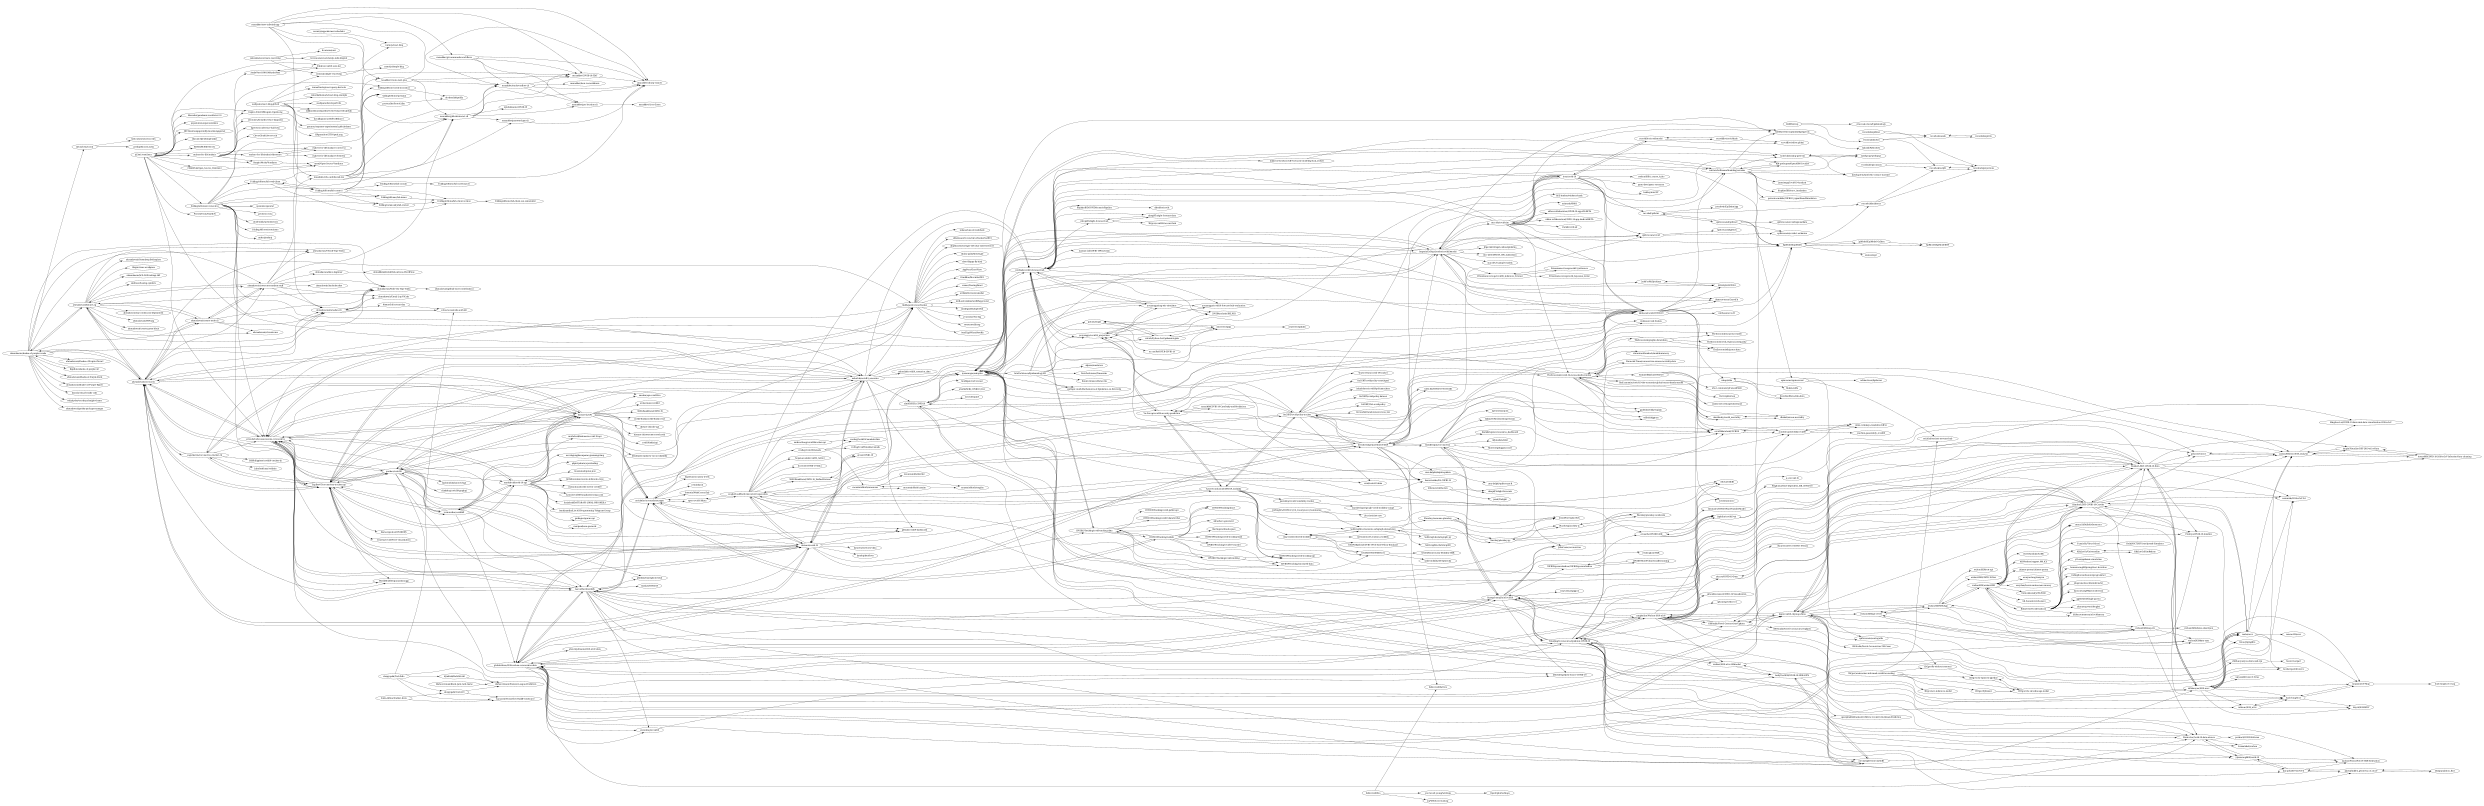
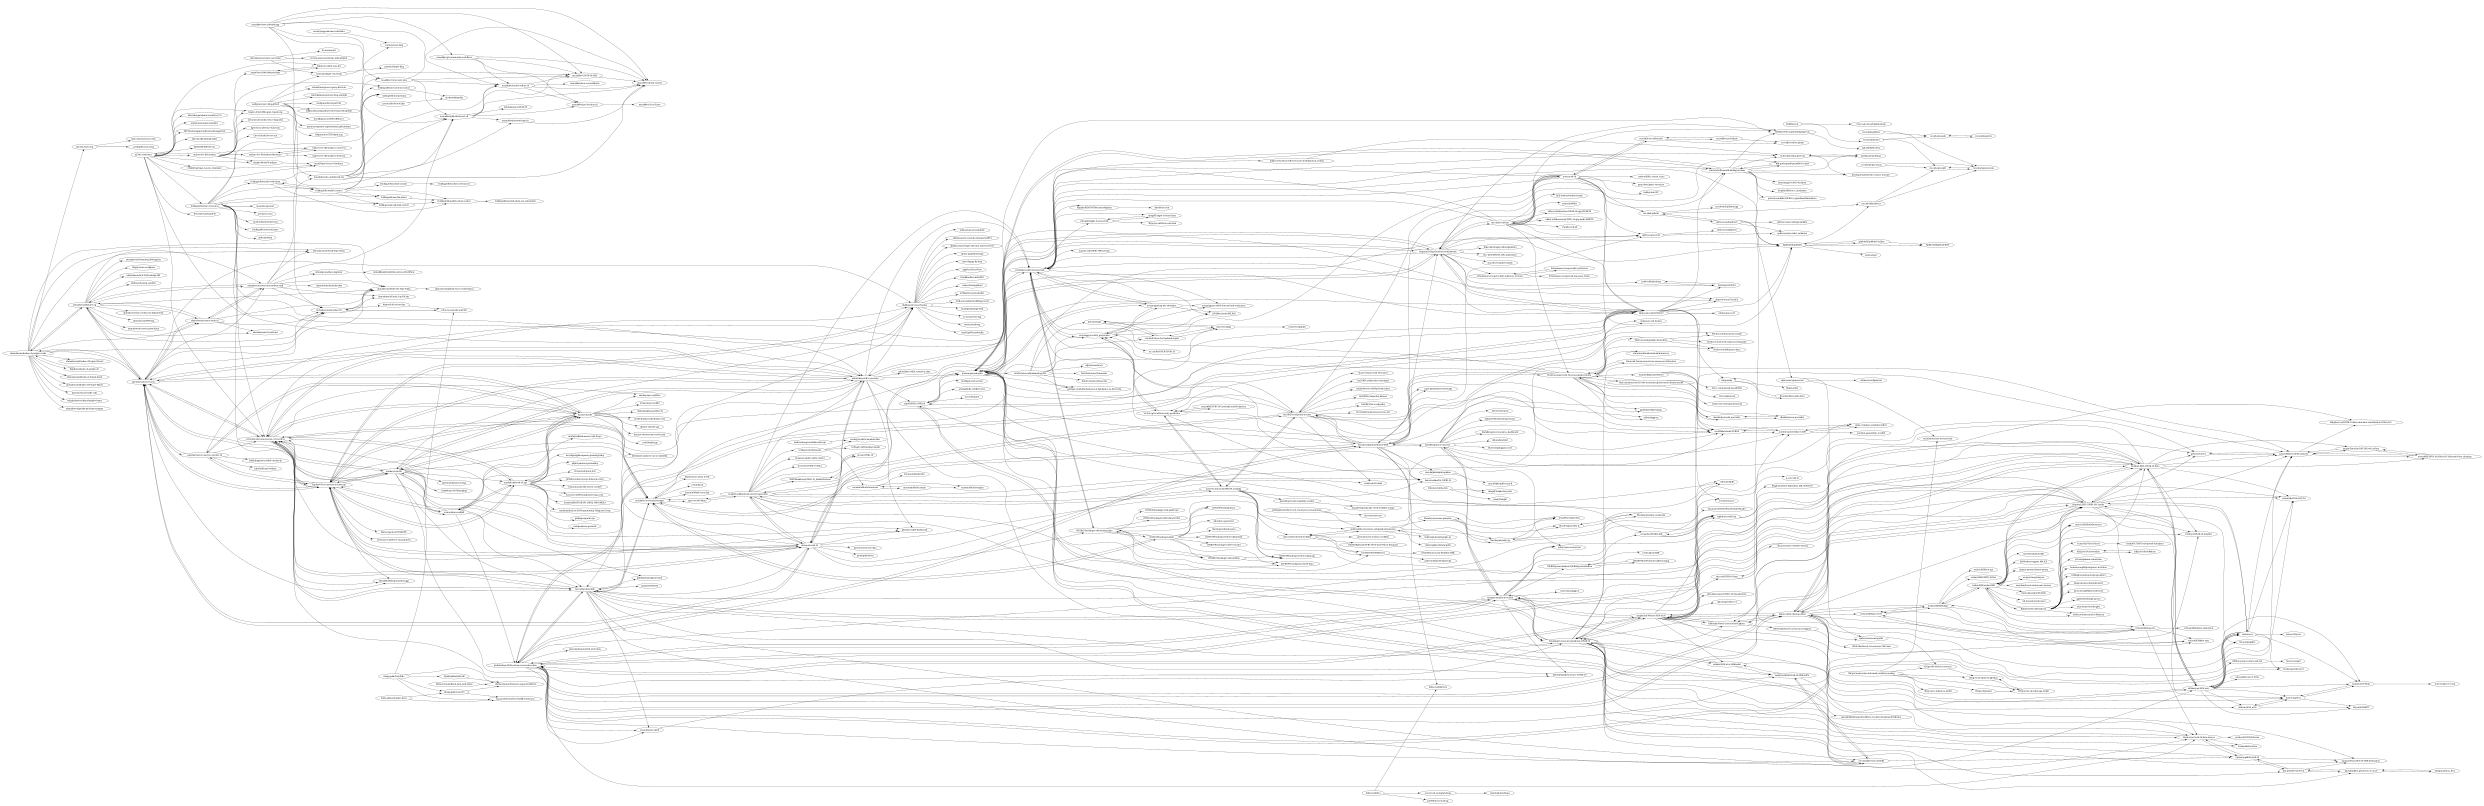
(563, 323) -> (582, 324)
